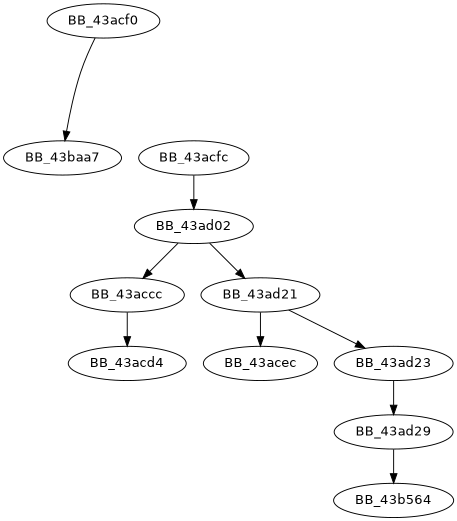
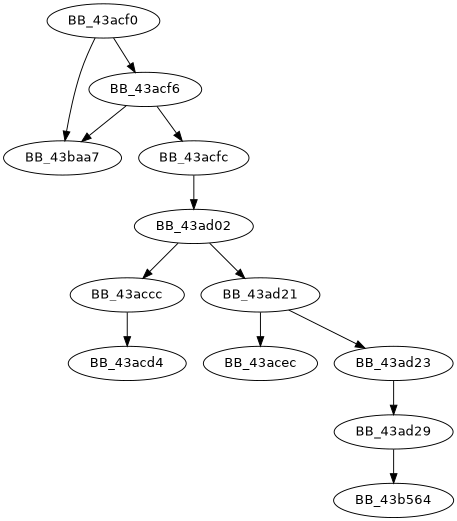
none -> (145, 89)
